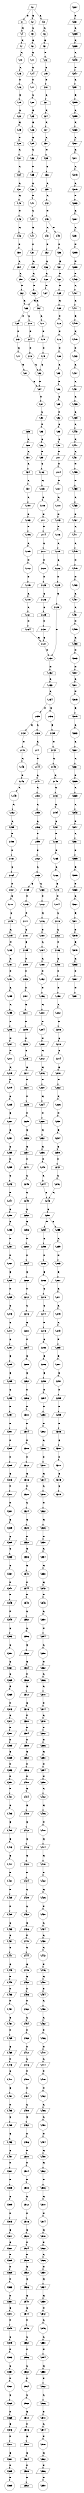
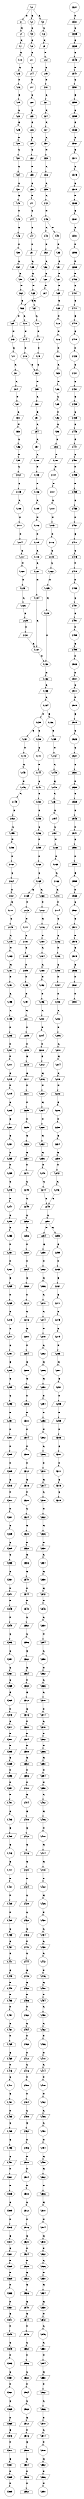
(39, 380) -> (37, 380)
